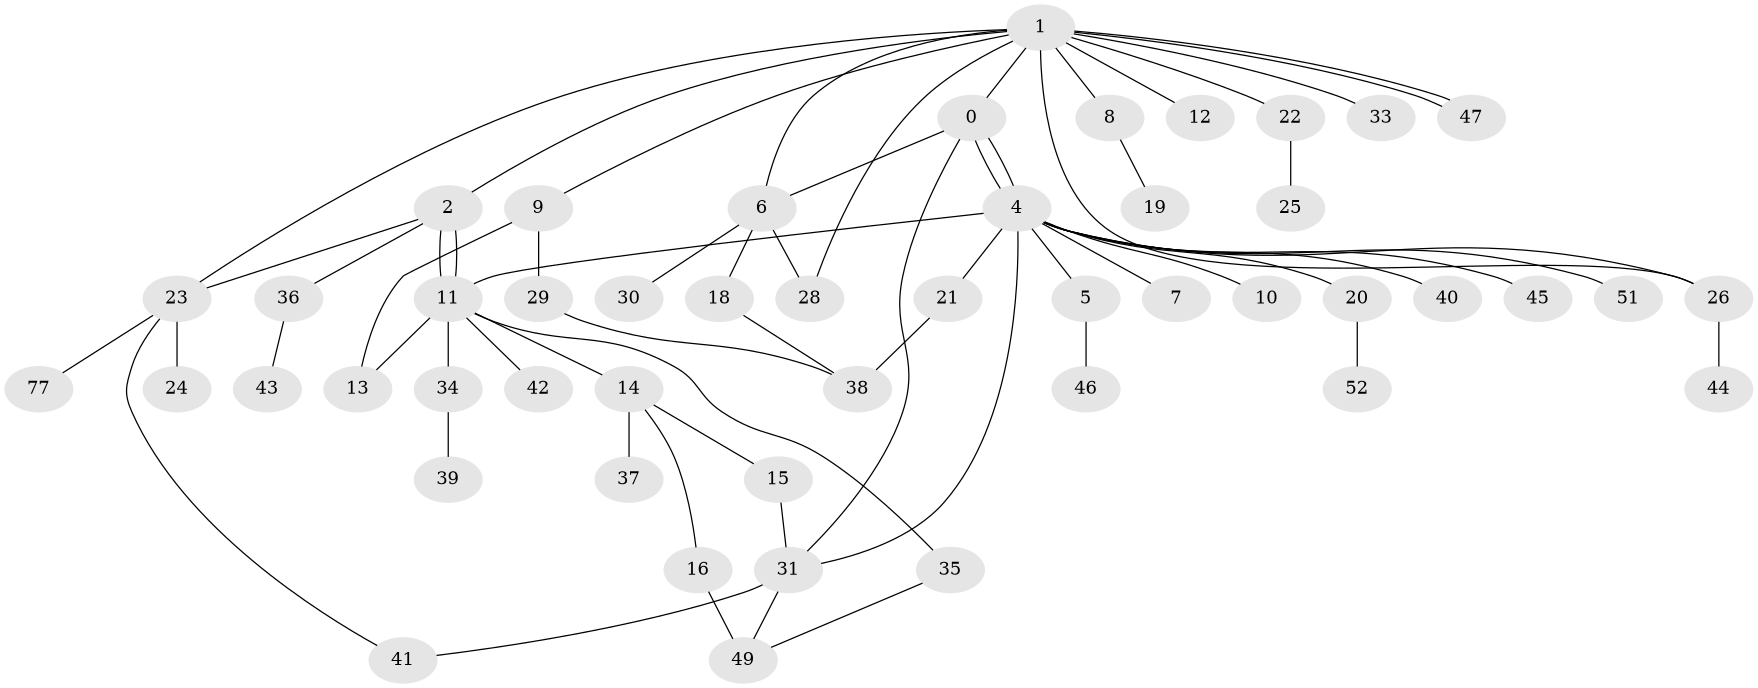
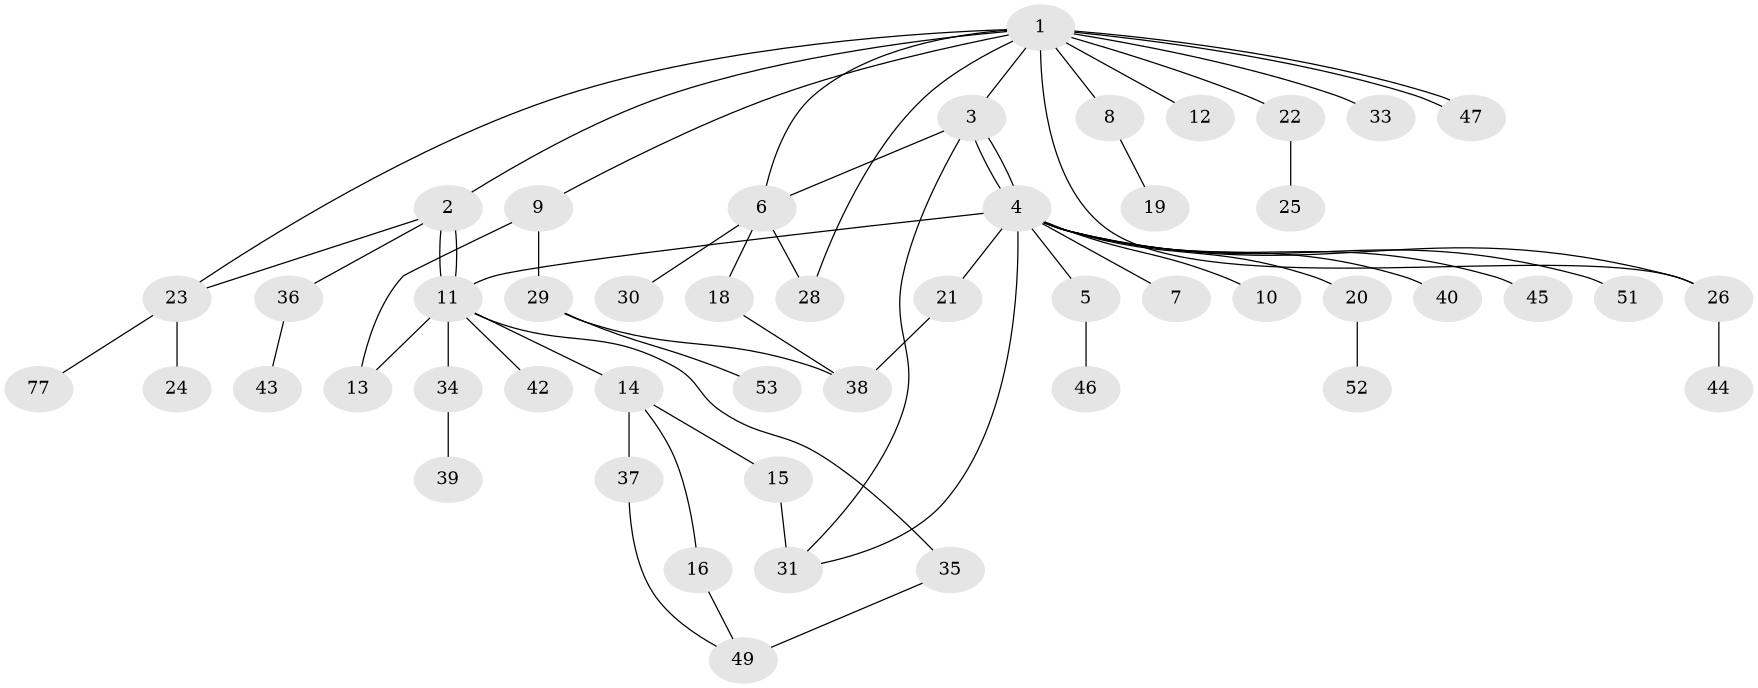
(972, 118) -> (972, 118)
none -> (767, 389)
(766, 615) -> (650, 588)
(403, 660) -> none
